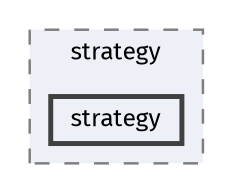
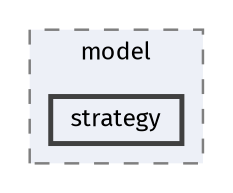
(116, 53) -> (116, 53)
